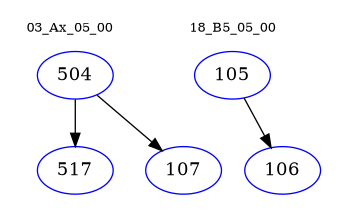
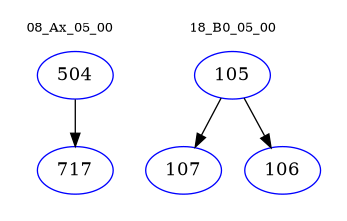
(70, 28) -> (70, 28)
(233, 28) -> (233, 28)
(115, 110) -> (211, 117)
(75, 170) -> (75, 170)
